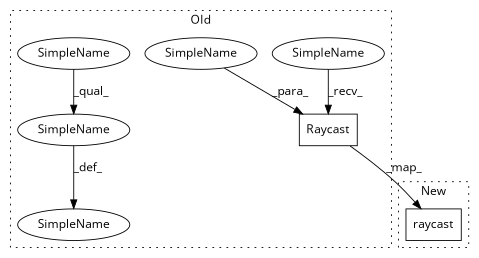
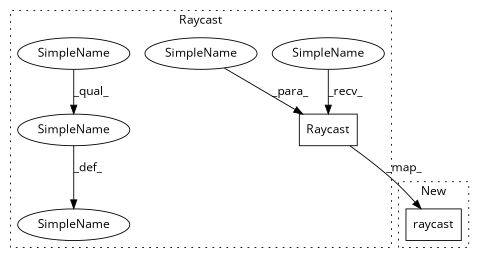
(201, 21) -> (201, 21)
